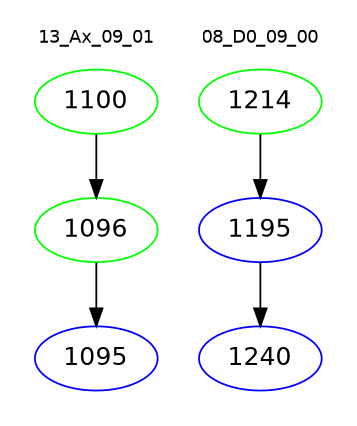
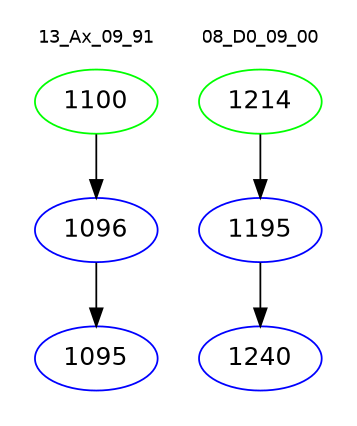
(96, 38) -> (96, 38)
(96, 230) -> (96, 230)
